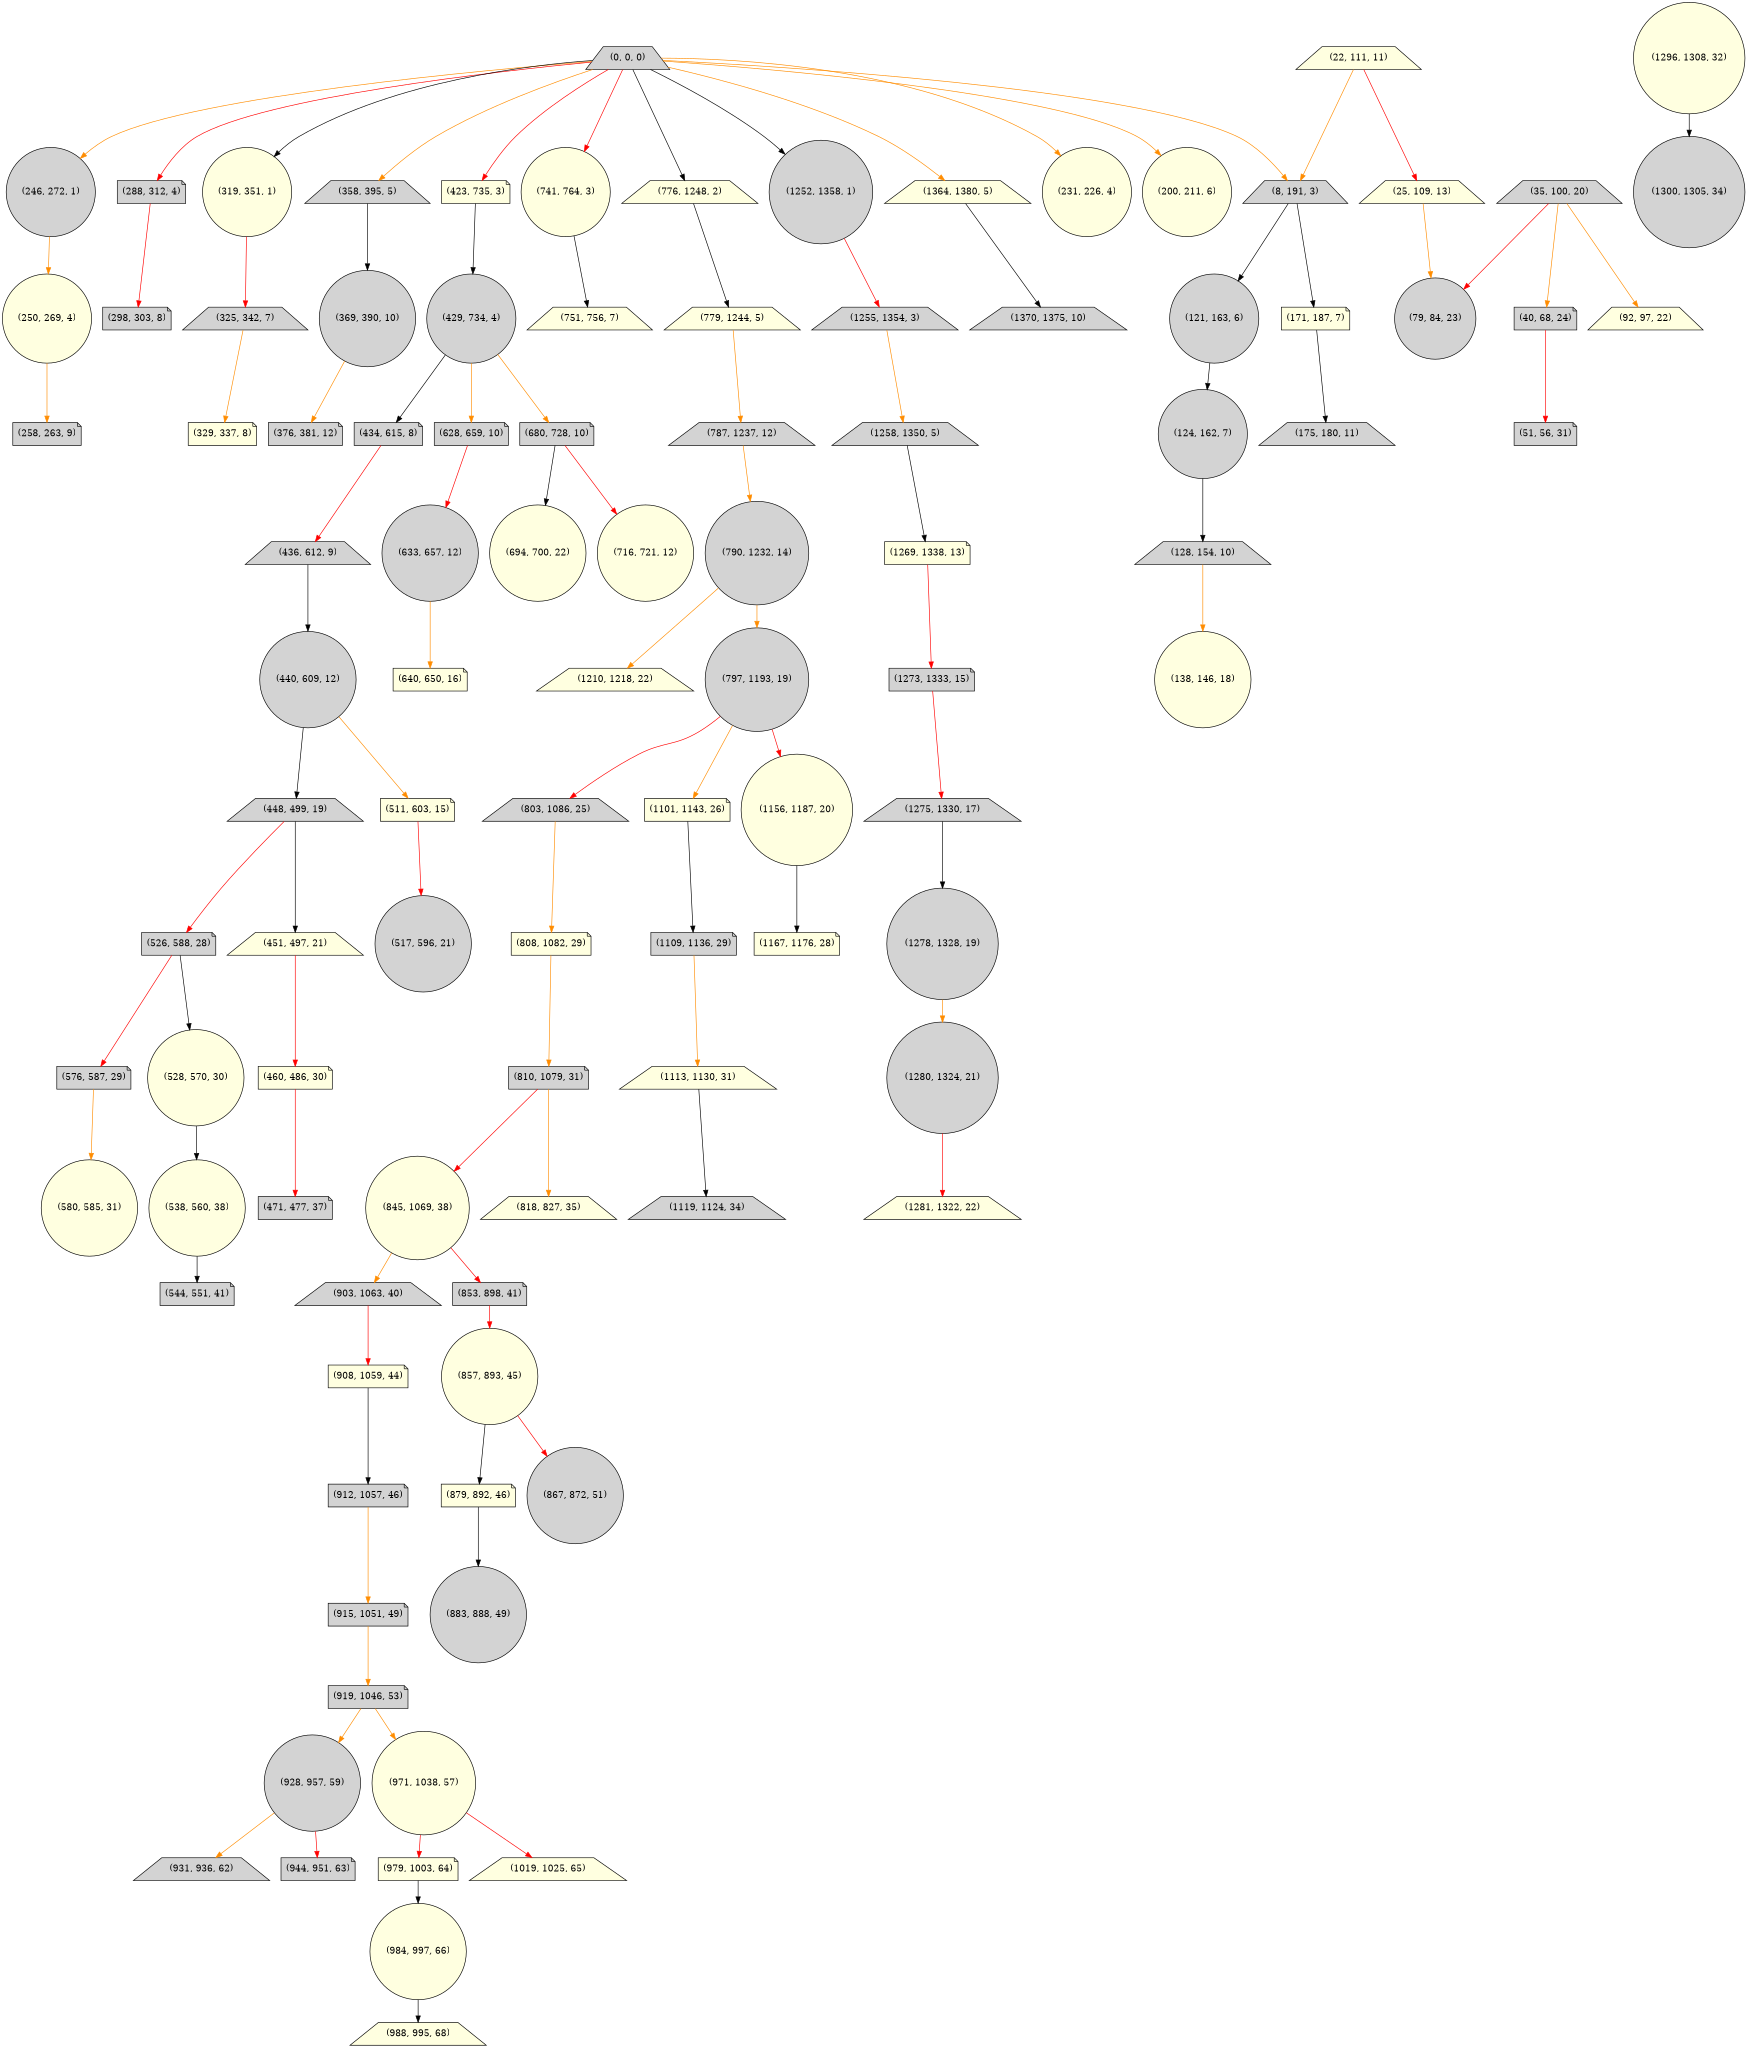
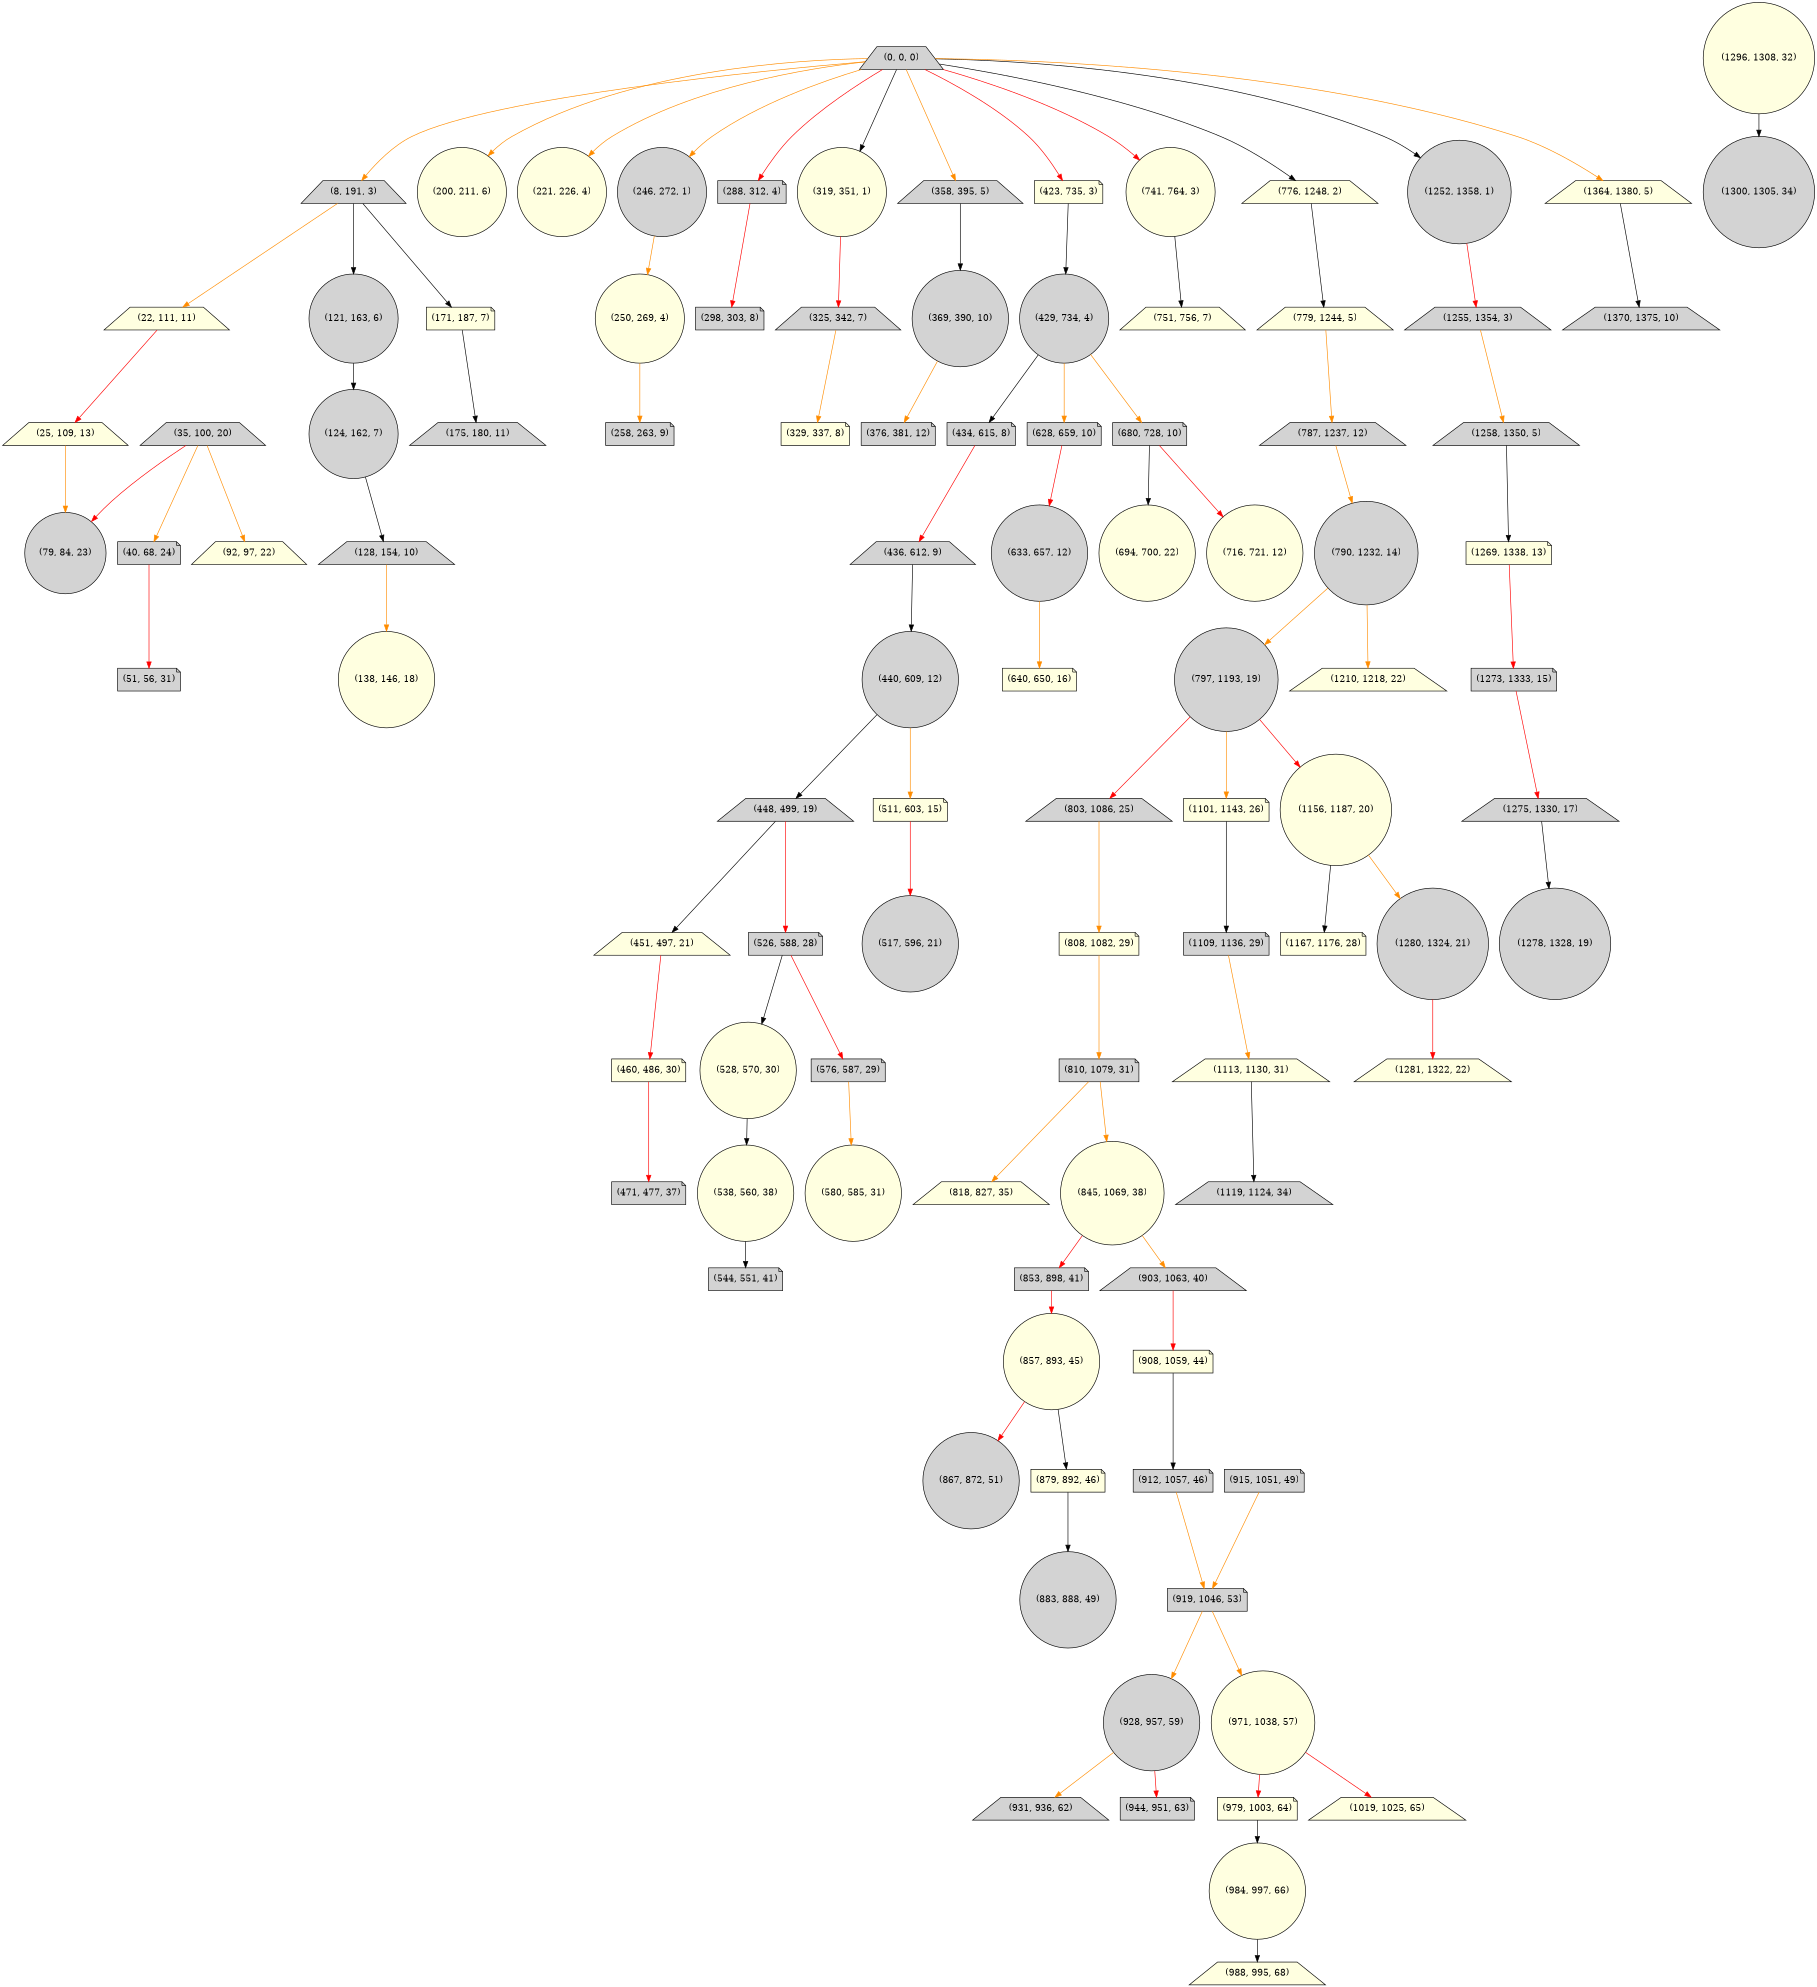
(1328, 122) -> (263, 254)
(1087, 192) -> (562, 192)
(943, 1008) -> (1382, 874)
(498, 1128) -> (1103, 1108)
(368, 1552) -> (1189, 1537)
